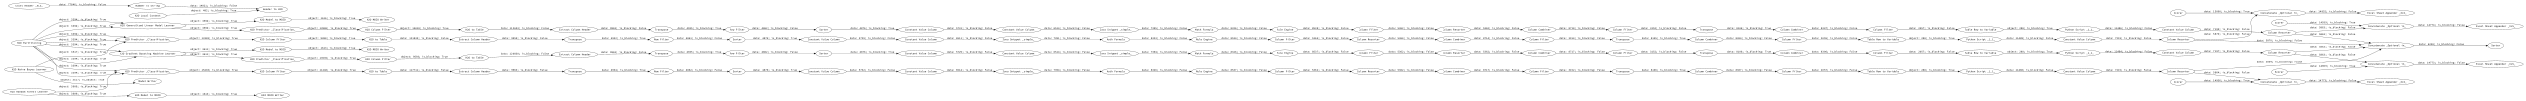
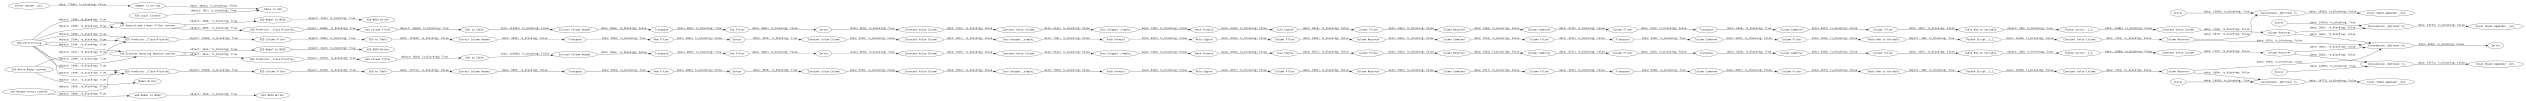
(29, 6) -> (29, 6)
(273, 9) -> (273, 9)
(148, 26) -> (148, 26)
(82, 80) -> (82, 80)
